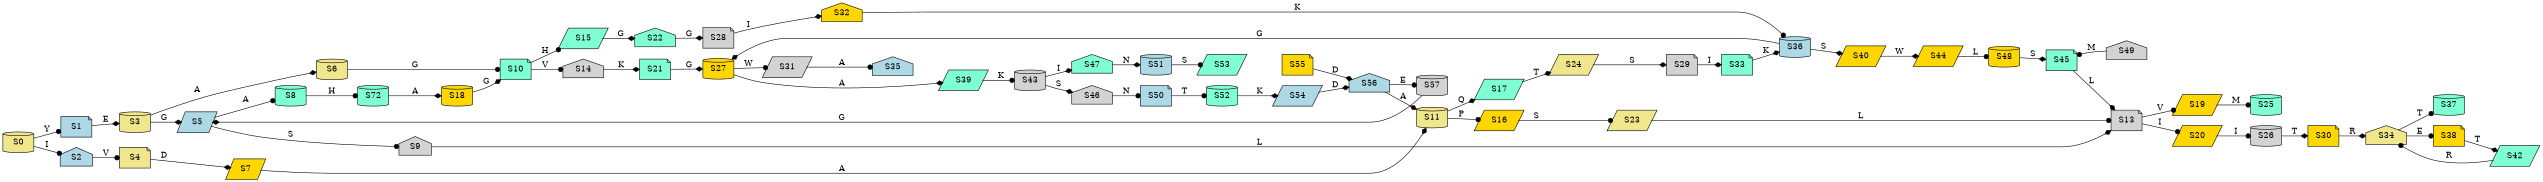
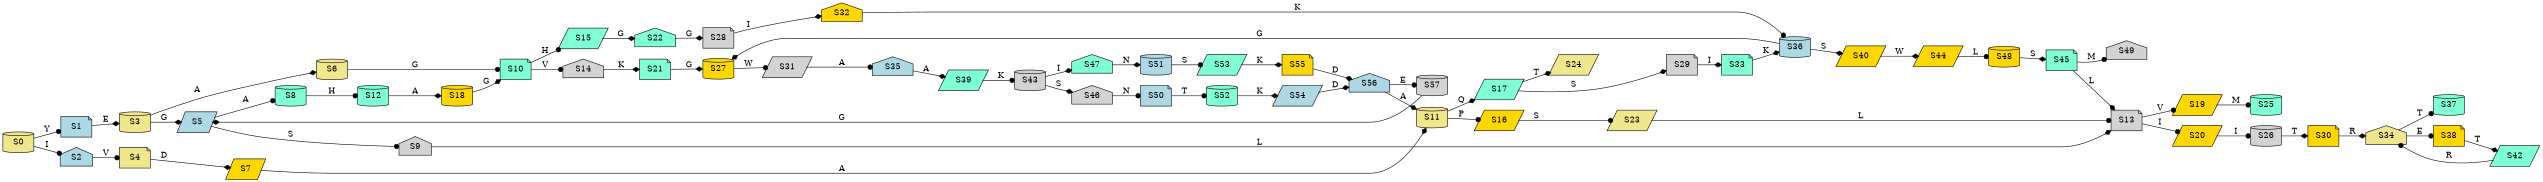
(2094, 52) -> (2090, 62)
none -> (1258, 65)
(1626, 65) -> (1590, 90)
(835, 88) -> (926, 73)
(373, 96) -> (373, 96)
